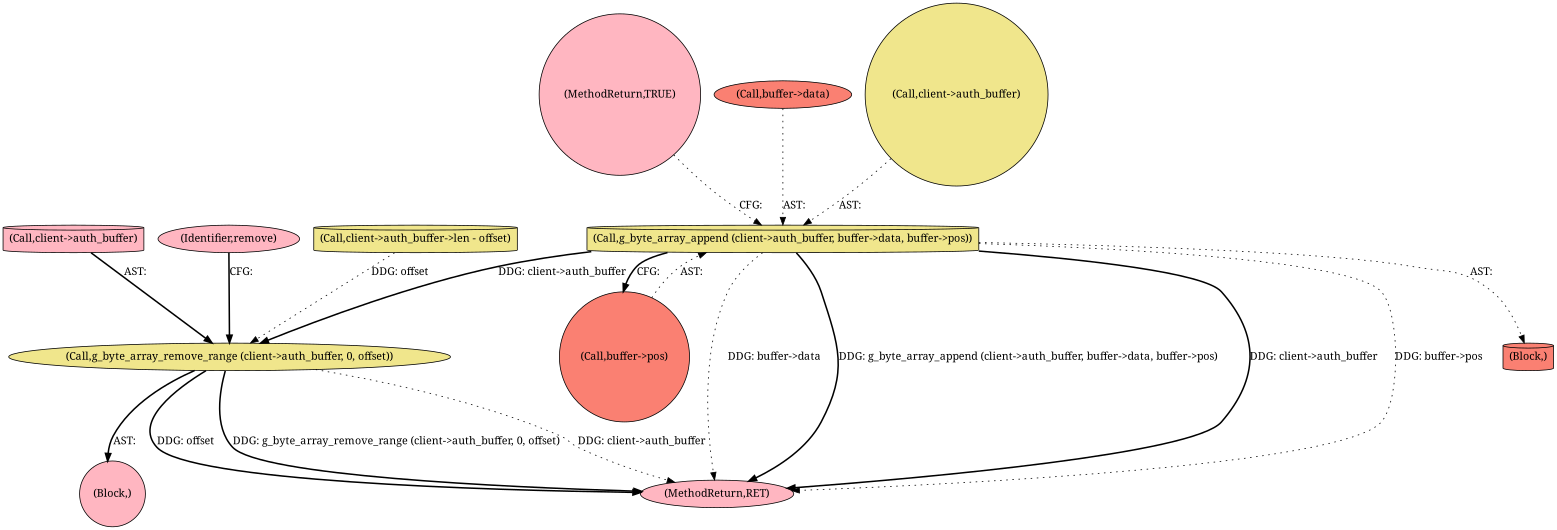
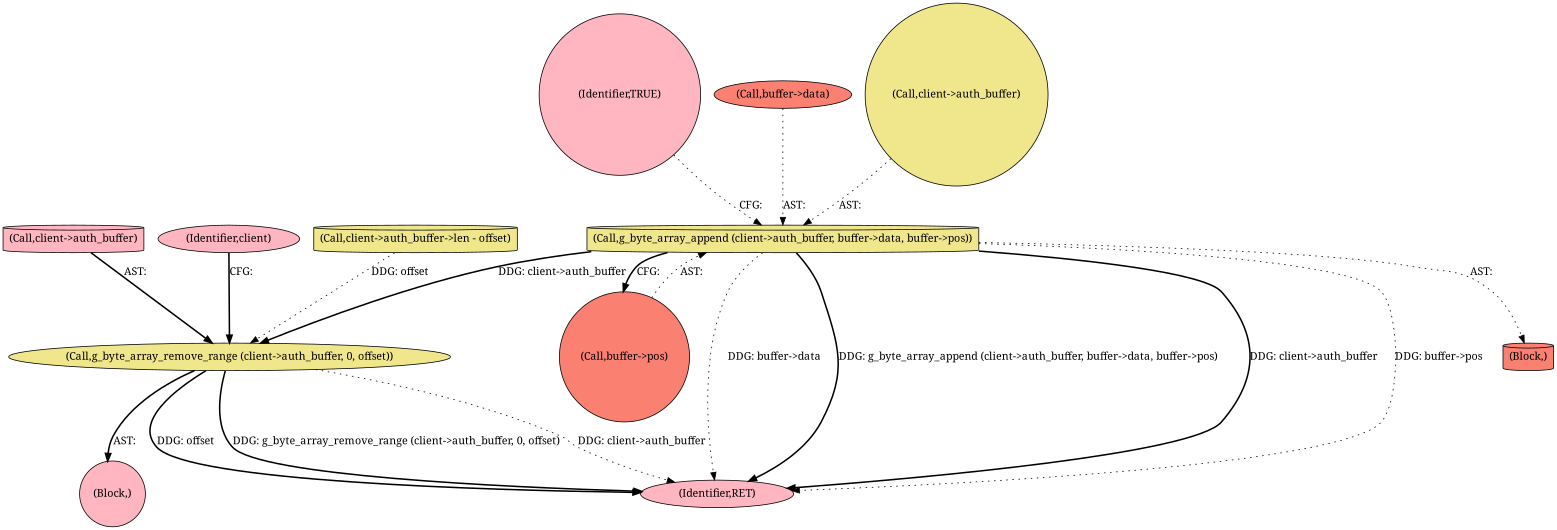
(620, 95) -> (620, 95)
(229, 239) -> (229, 239)
(717, 494) -> (717, 494)
